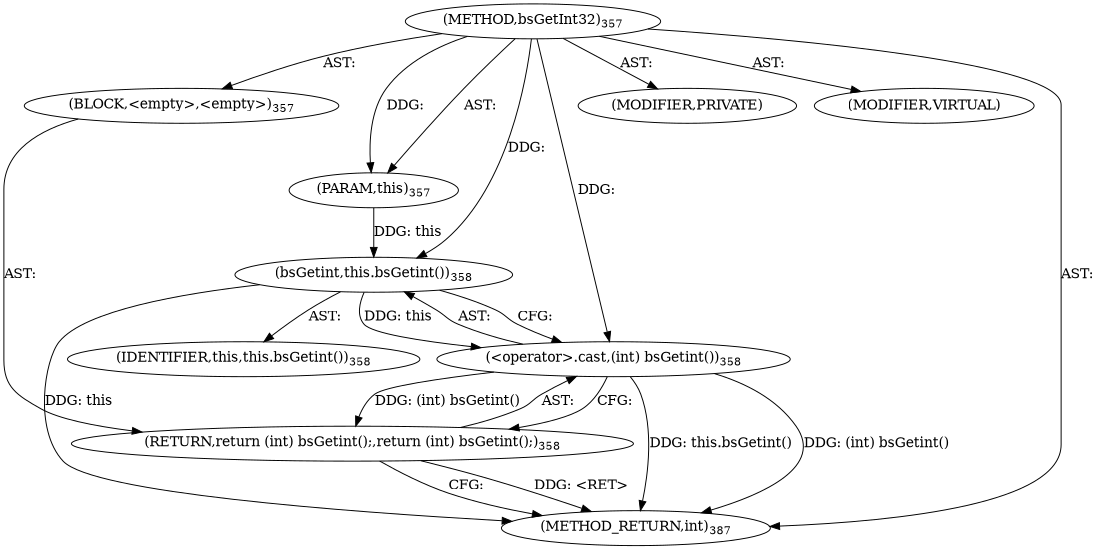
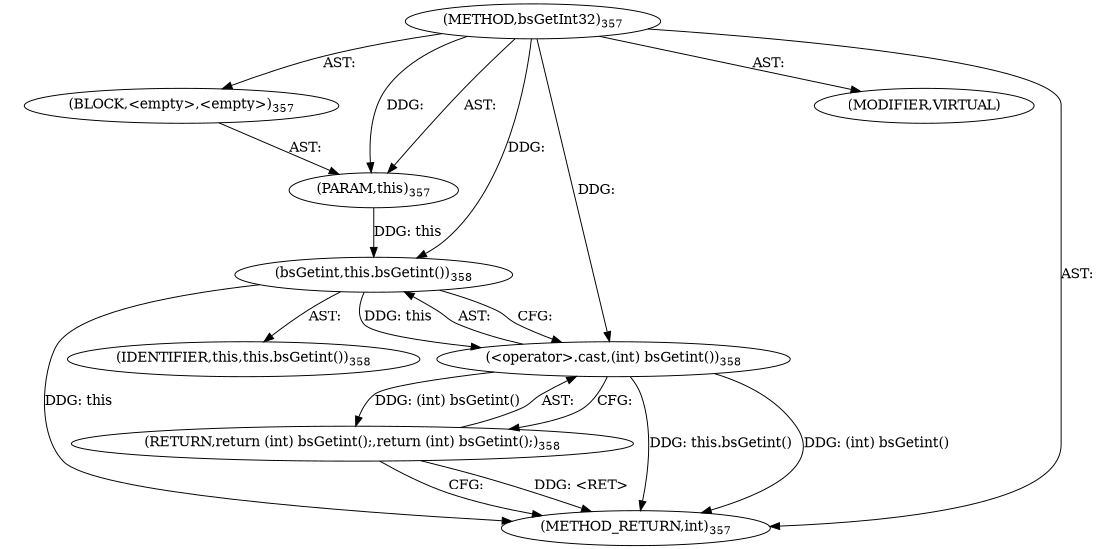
(687, 106) -> none
(4, 299) -> (274, 147)
(720, 527) -> (720, 527)
